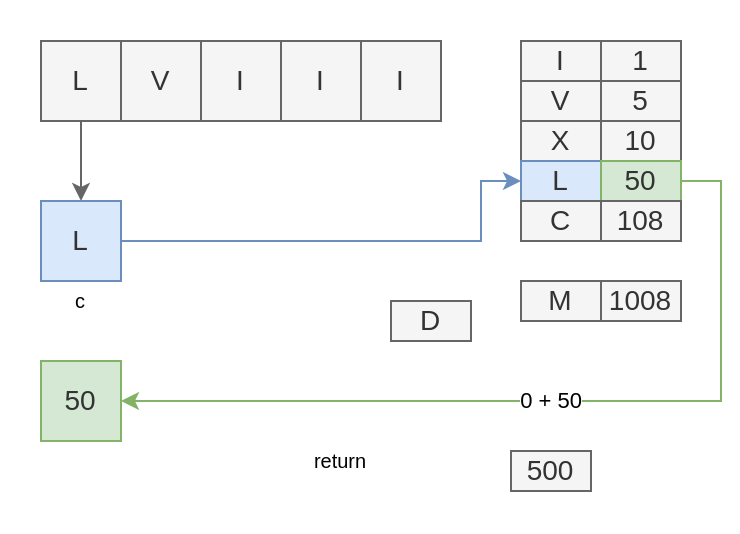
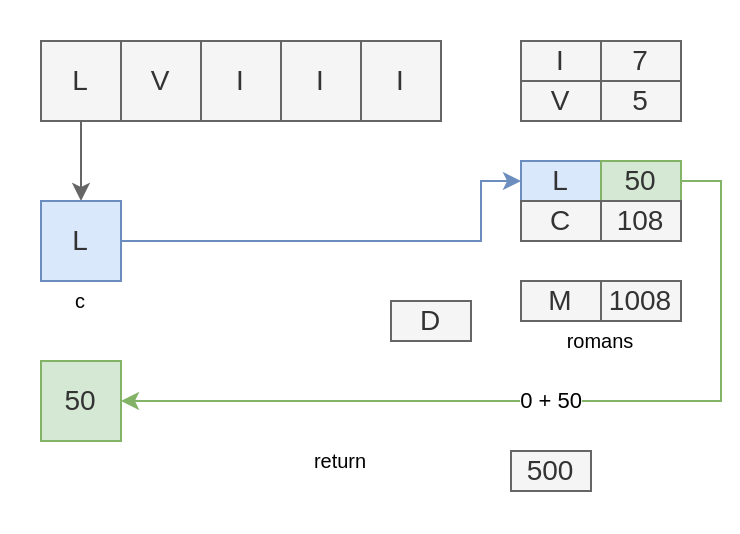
(641, 61) -> (641, 61)
(561, 141) -> none
(641, 141) -> none
none -> (601, 341)
